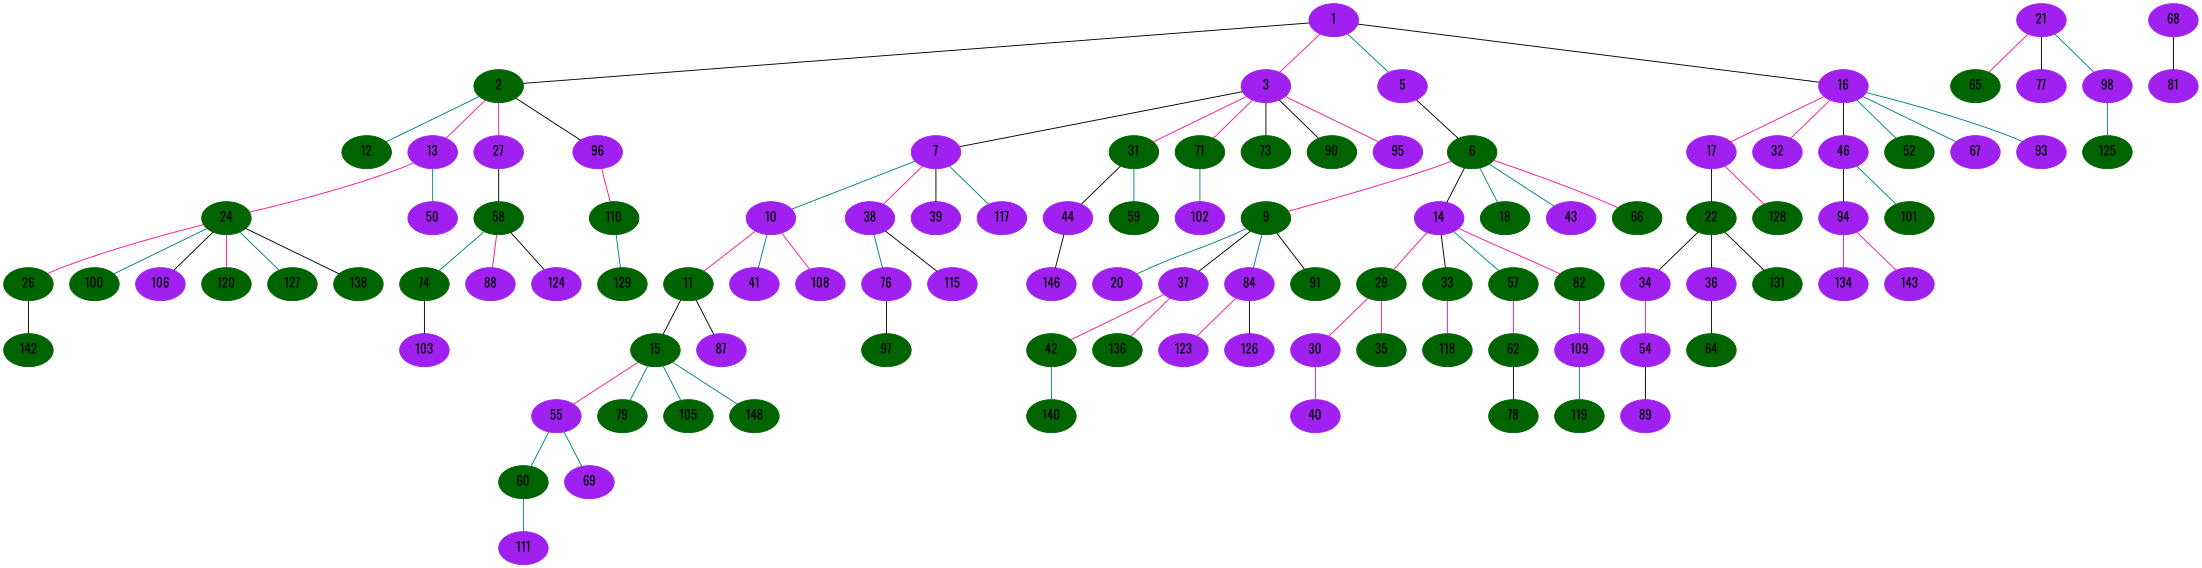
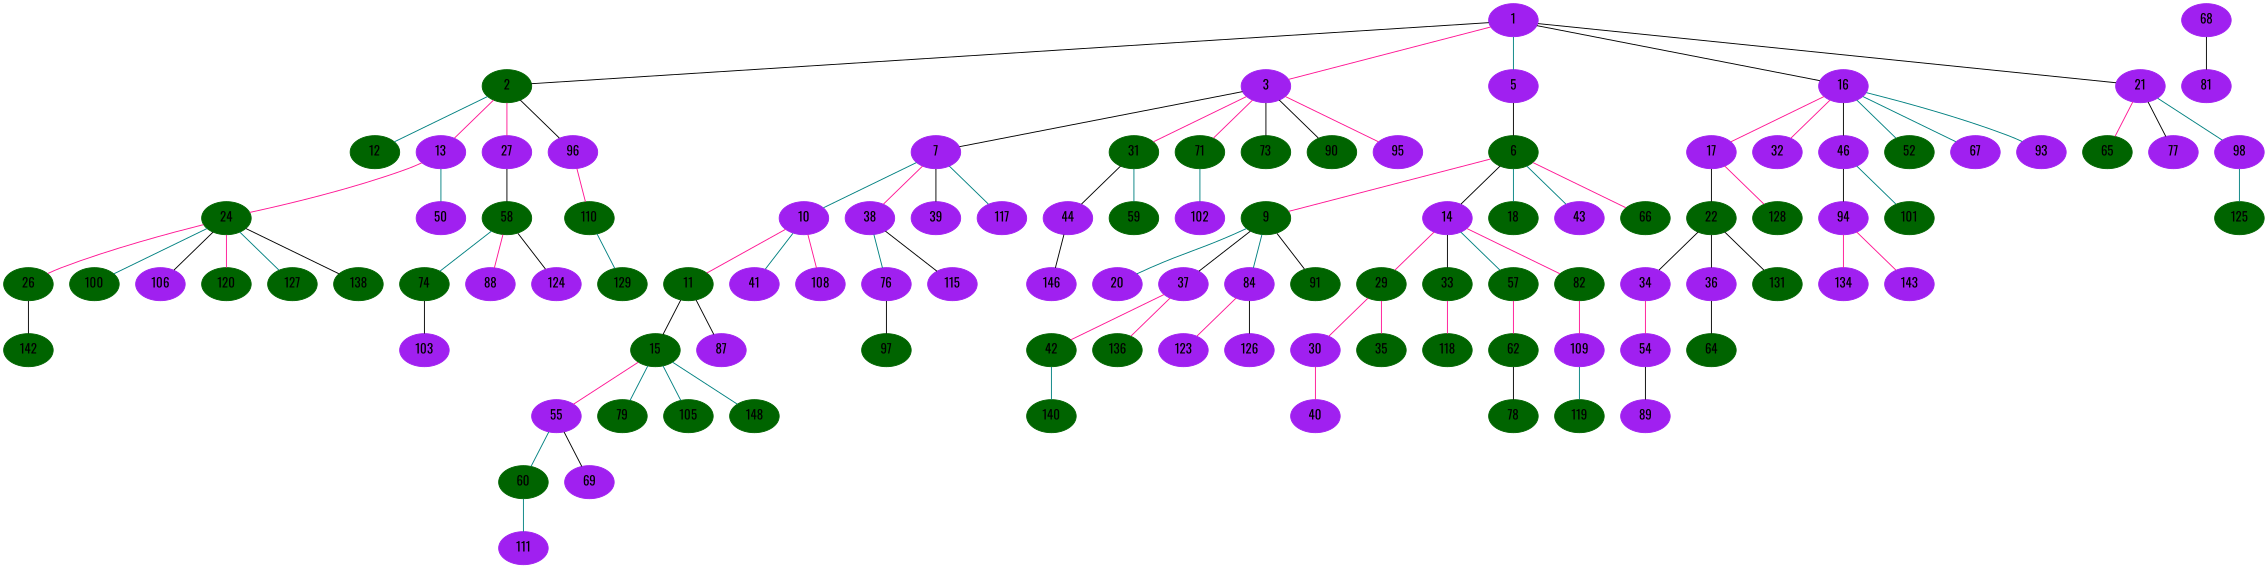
none -> (1827, 53)
(573, 449) -> (573, 449)
